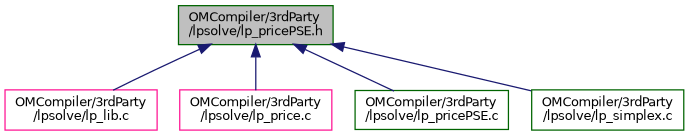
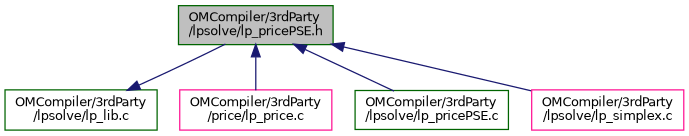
(156, 69) -> (182, 65)
(81, 110) -> (81, 110)
(256, 110) -> (256, 110)
(608, 110) -> (608, 110)
